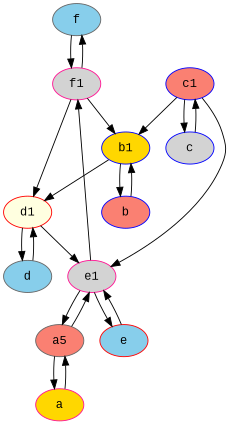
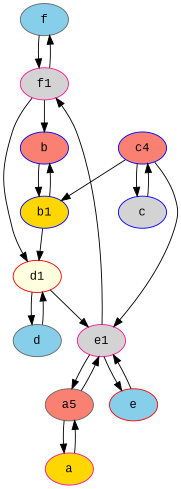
(190, 84) -> (142, 148)
(98, 112) -> (44, 112)
